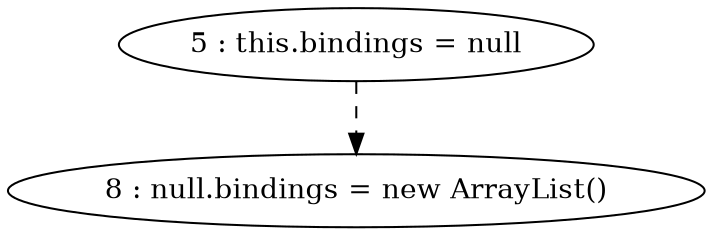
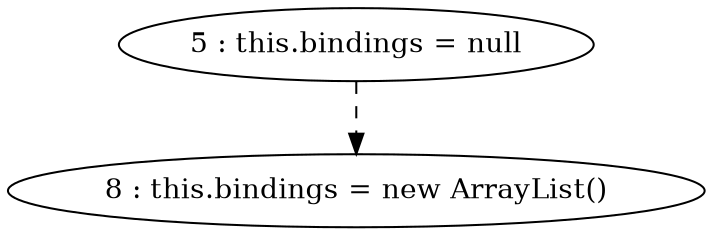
(356, 191) -> (356, 191)
